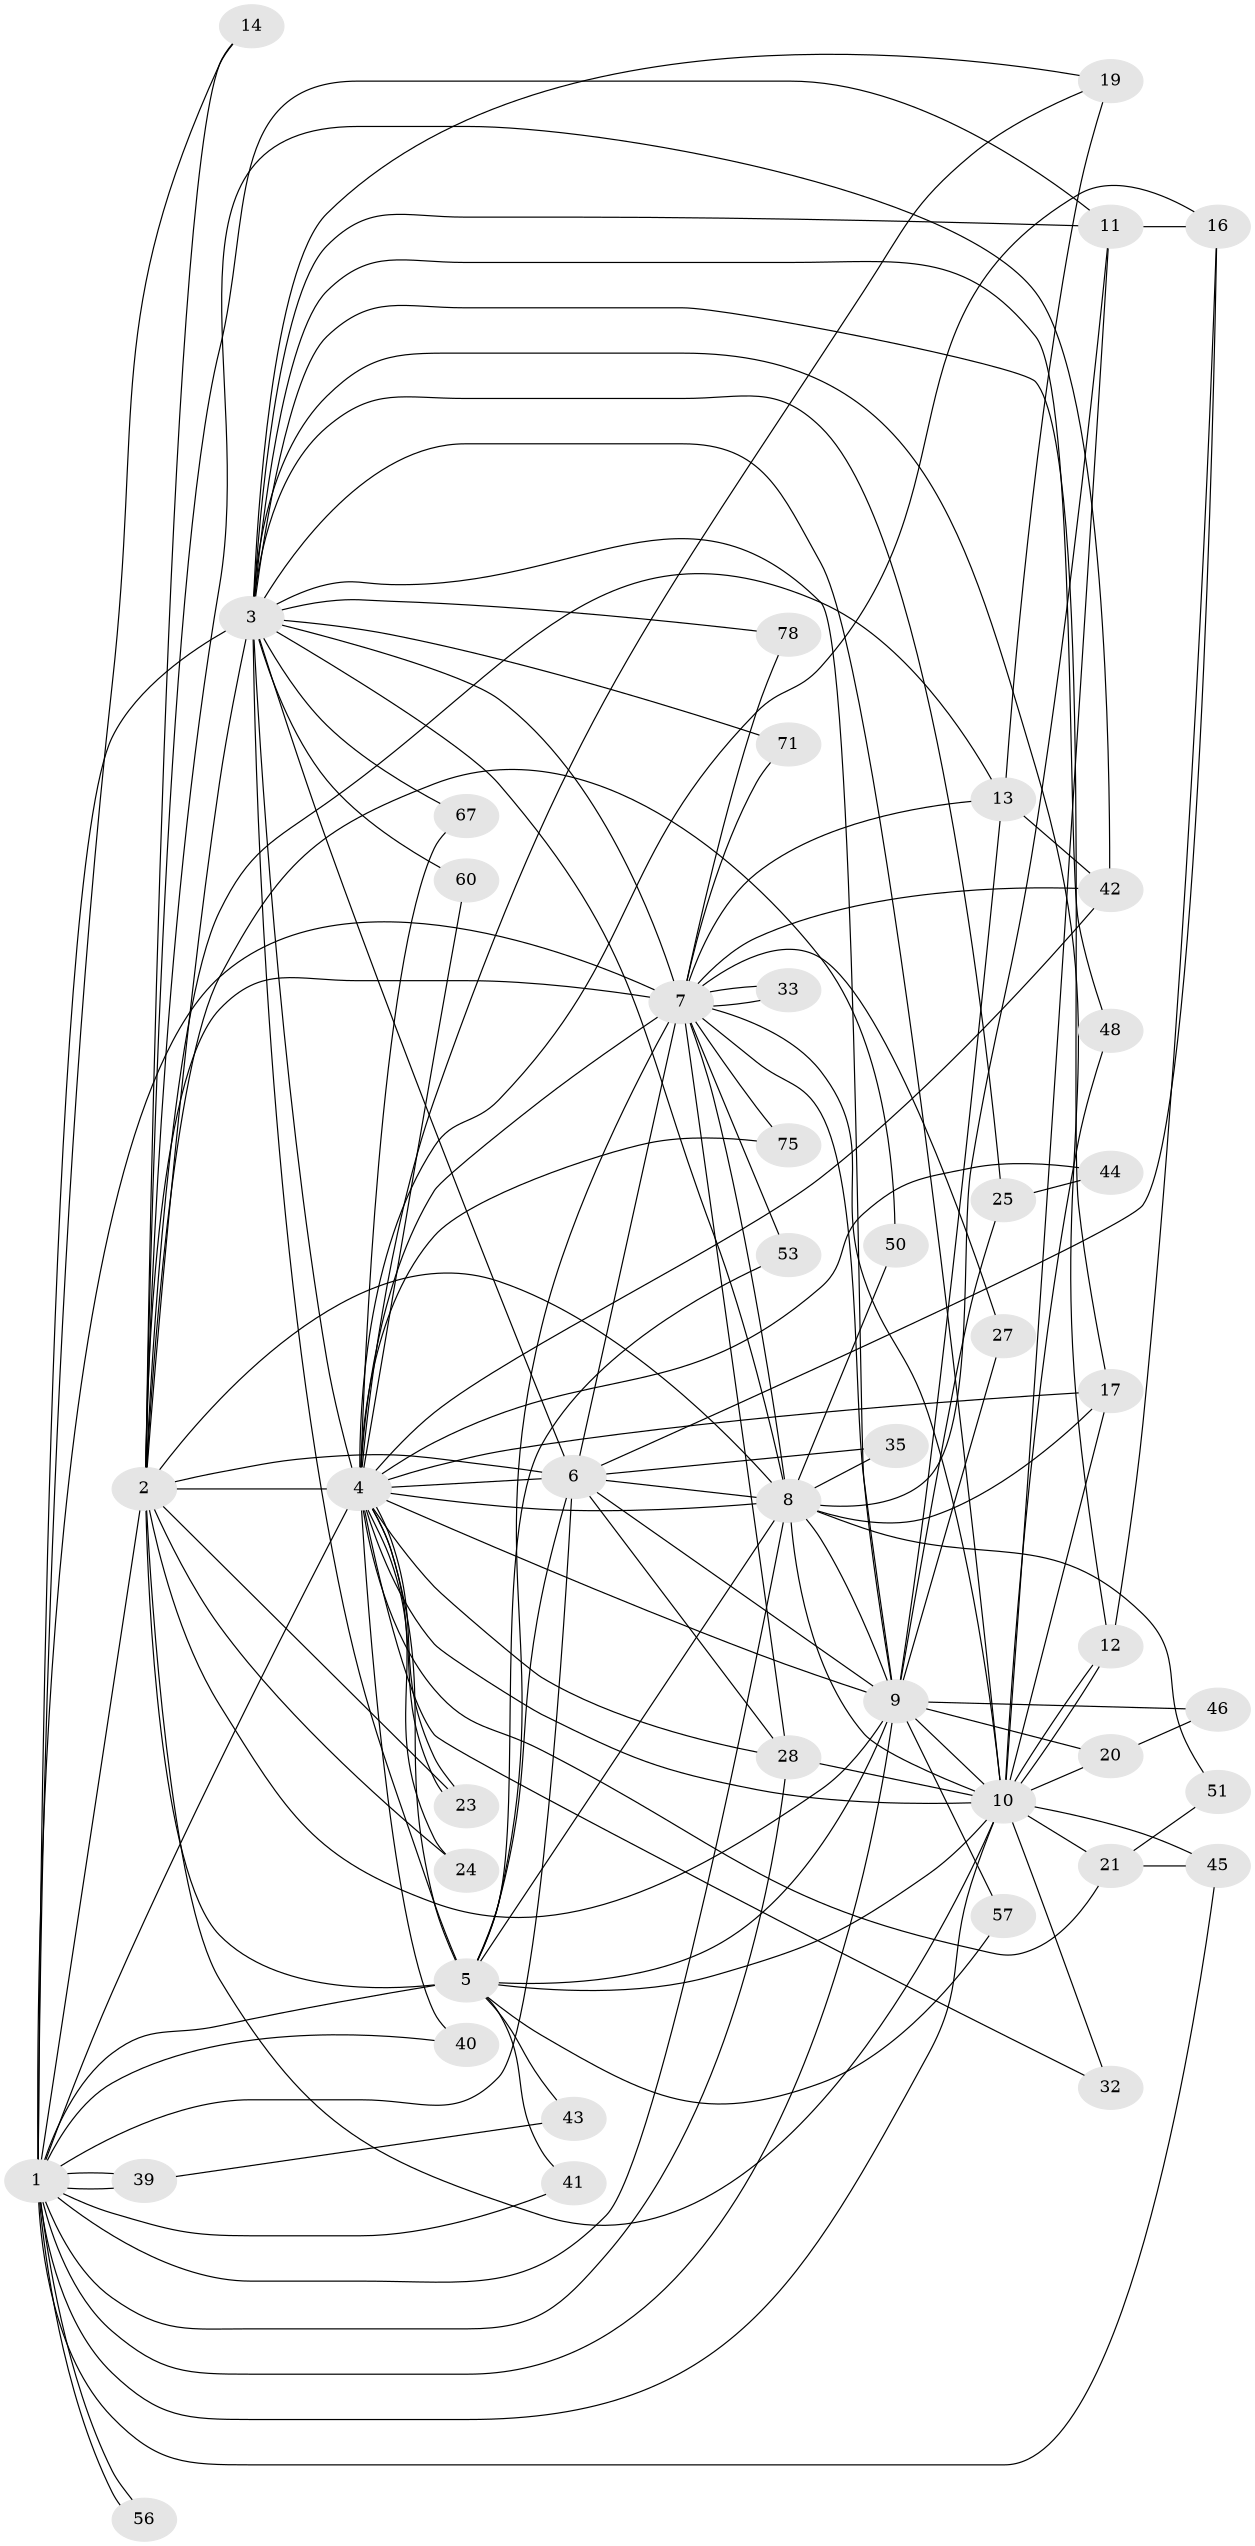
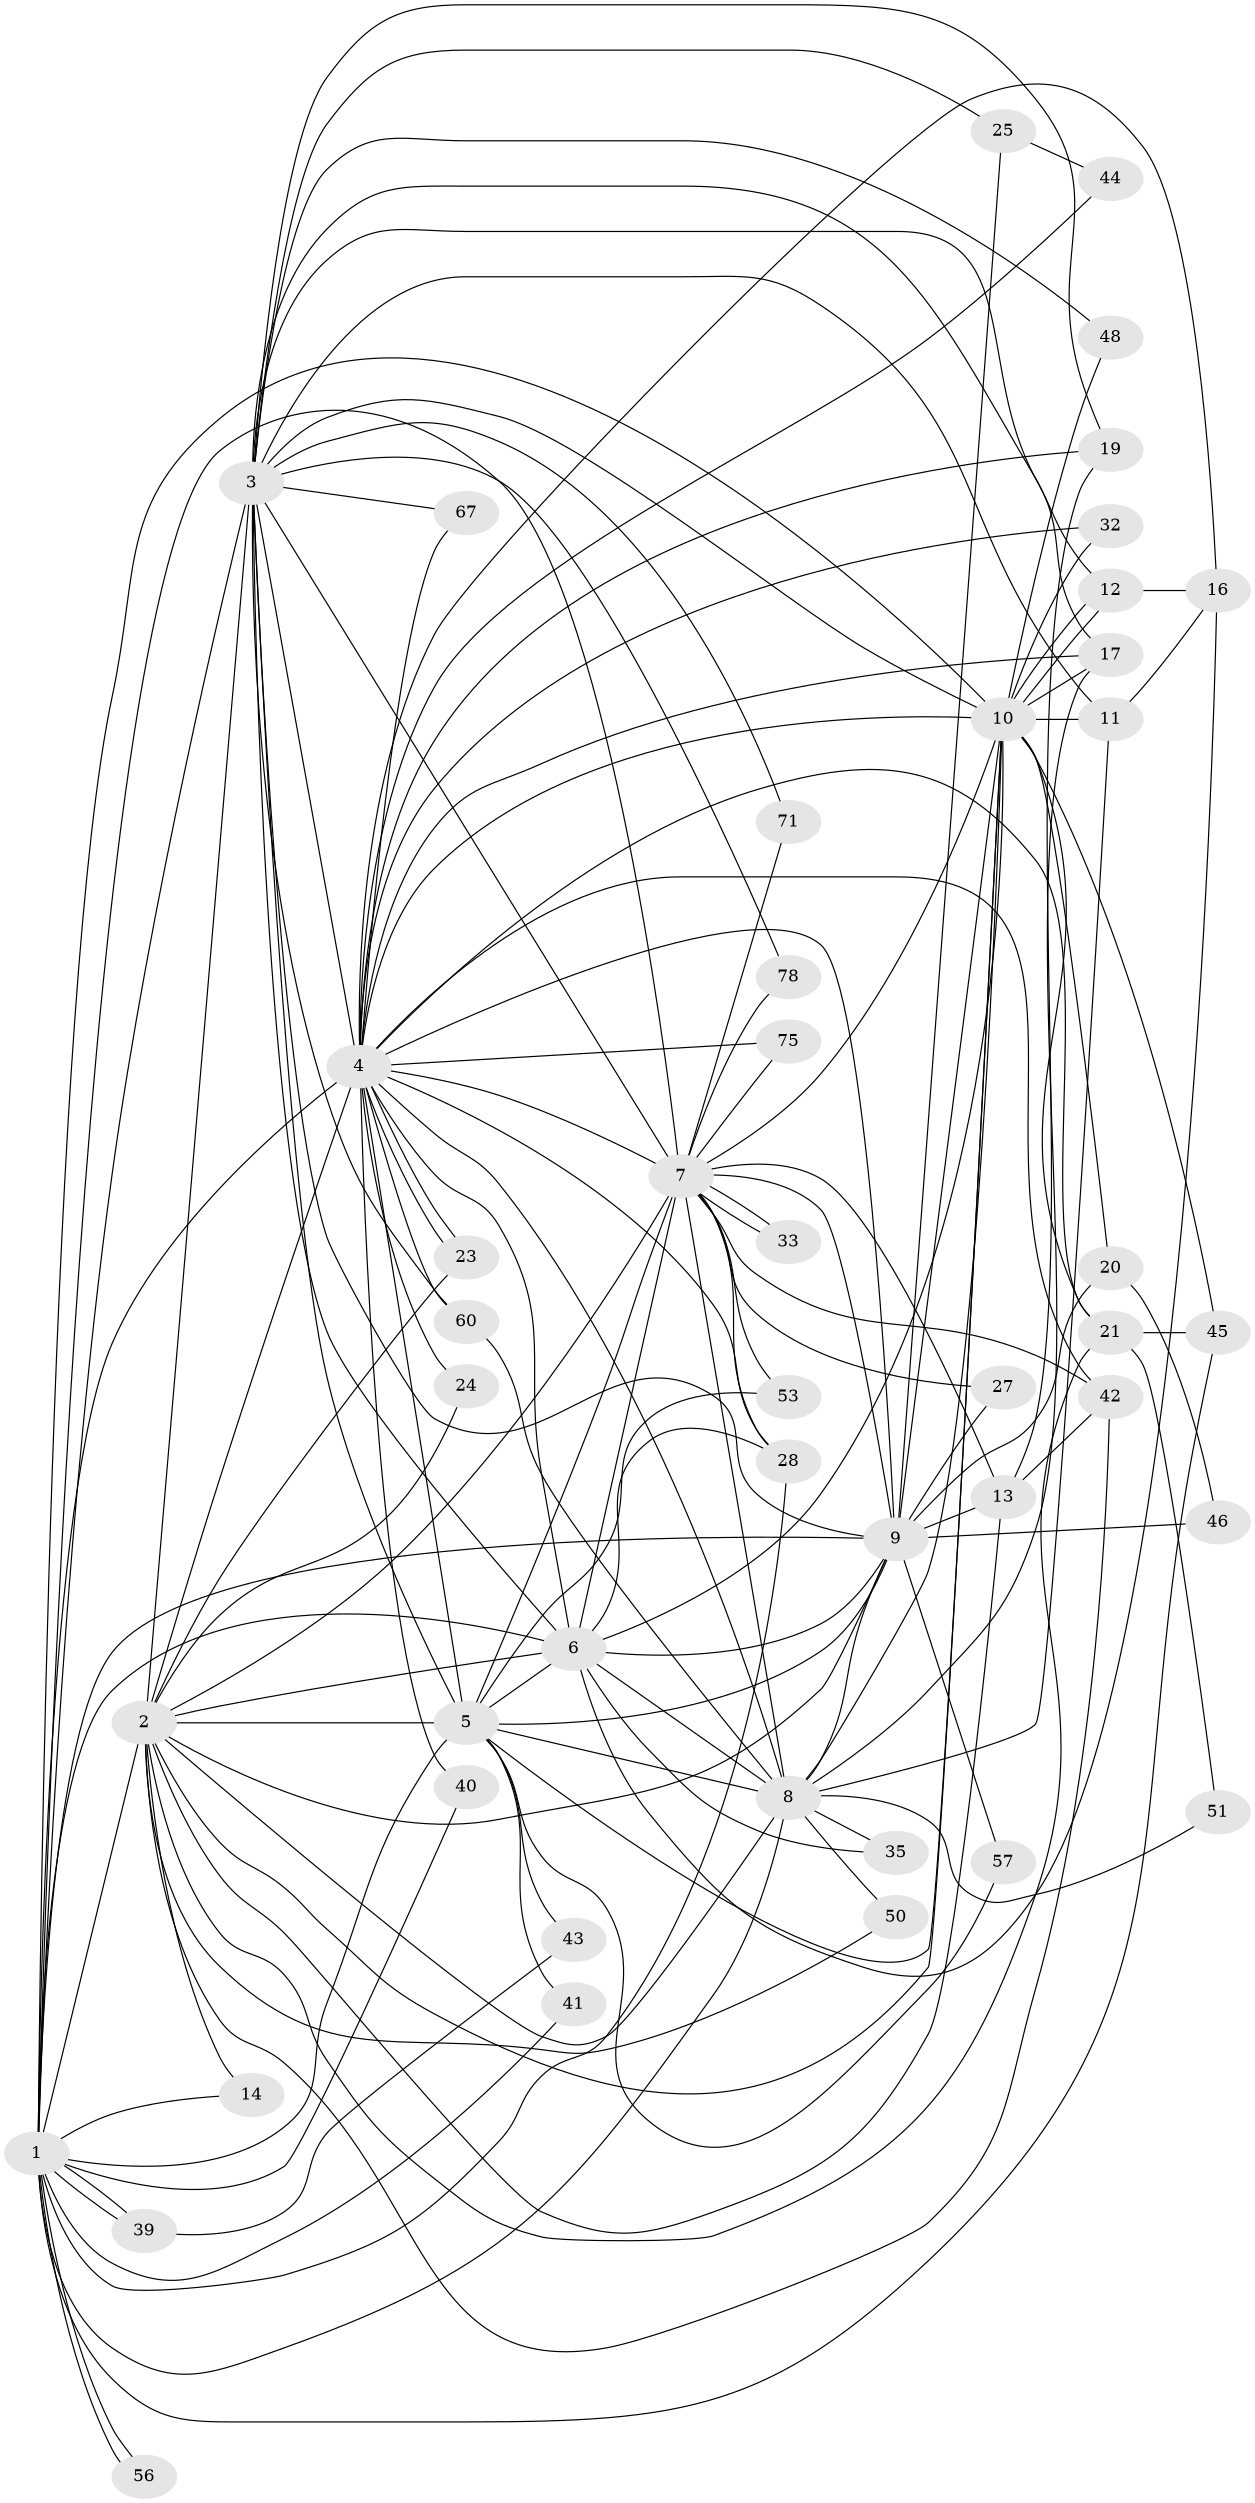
(208, 415) -> (812, 2193)
(619, 966) -> (608, 1571)
(896, 1780) -> (905, 1334)
